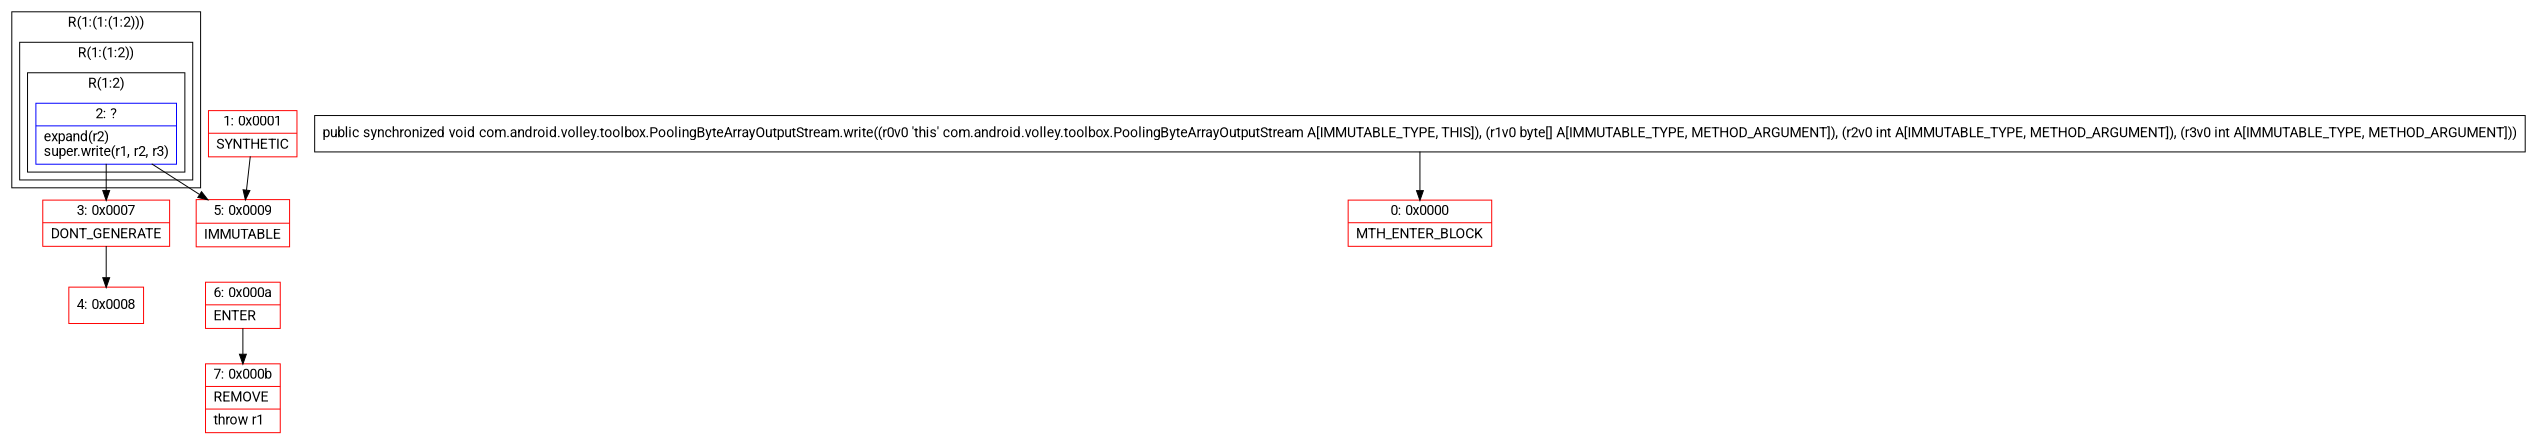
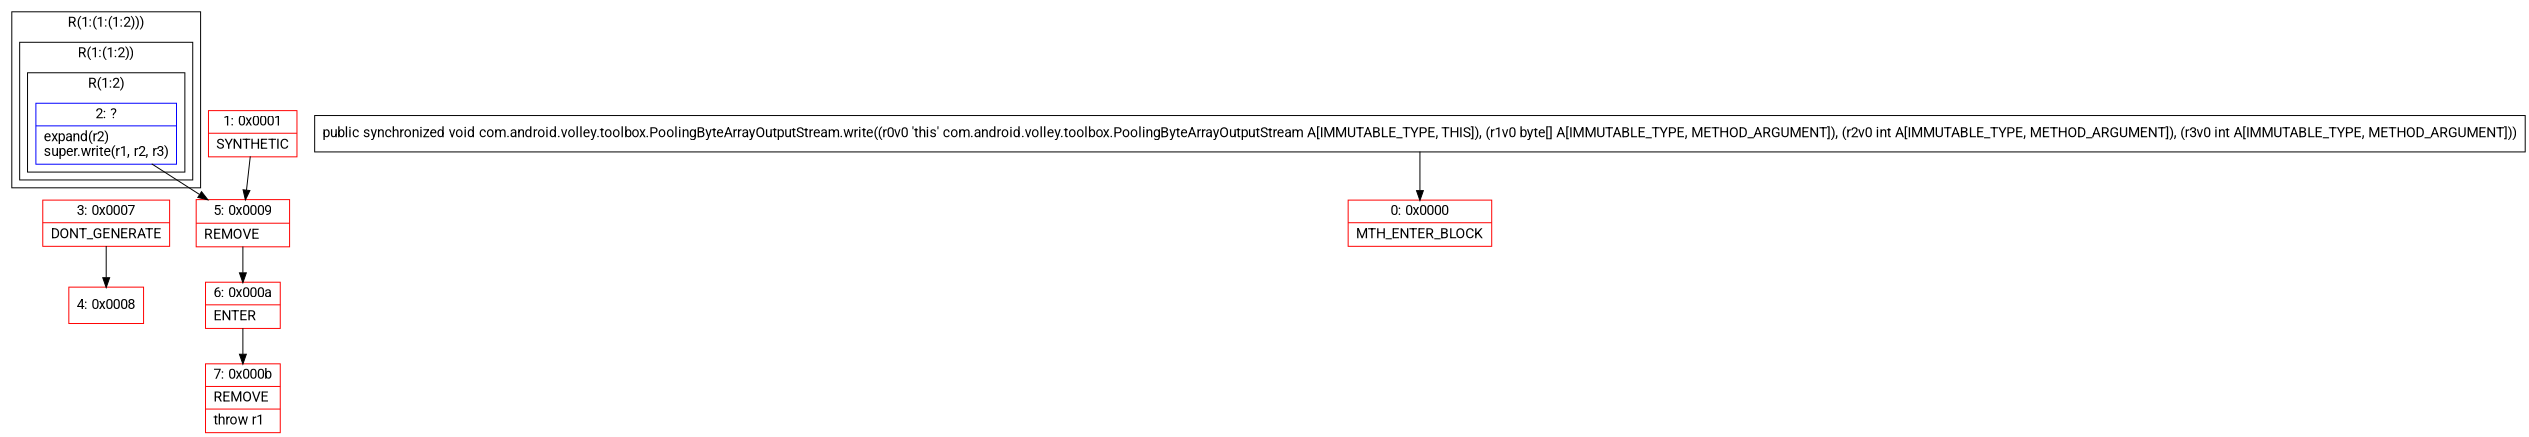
(106, 177) -> none
(243, 235) -> (232, 235)
none -> (243, 260)
